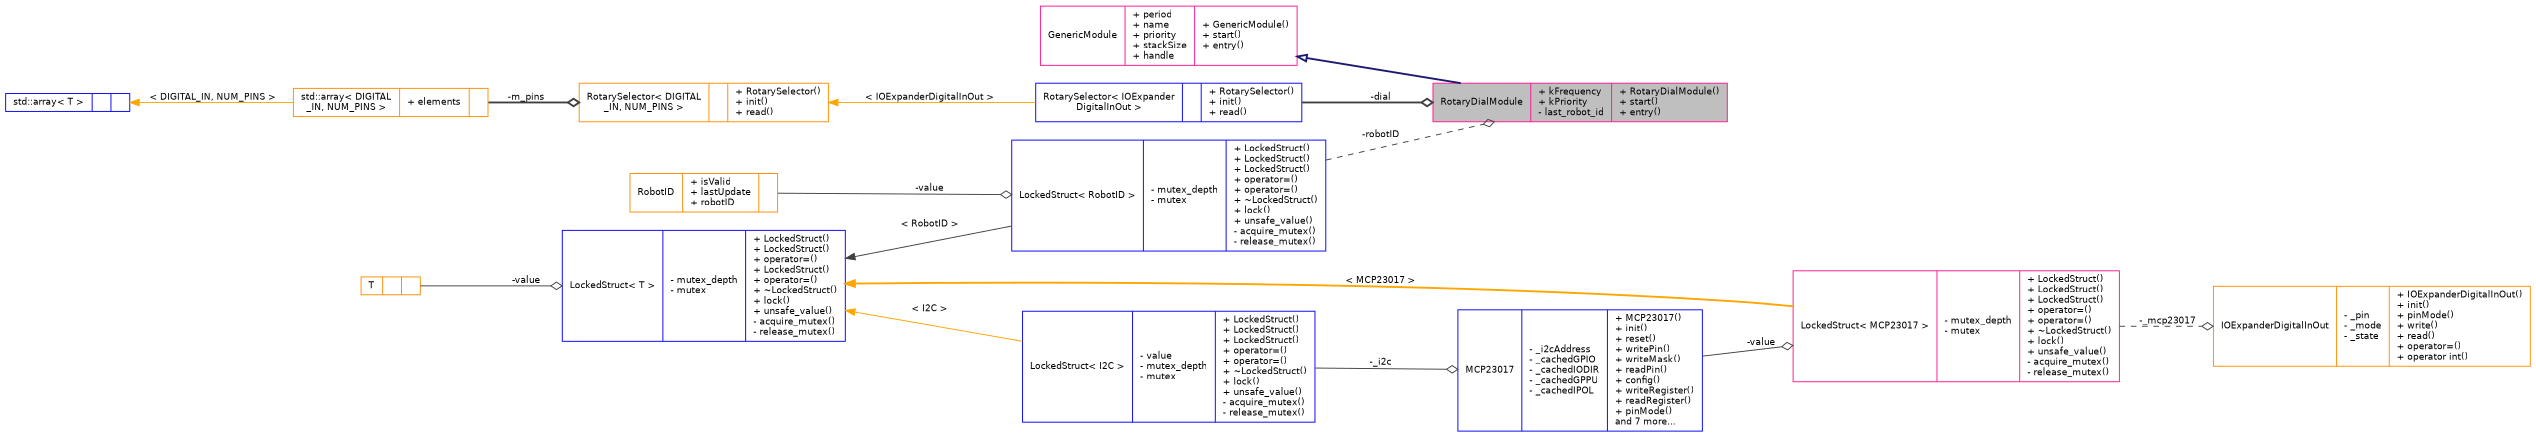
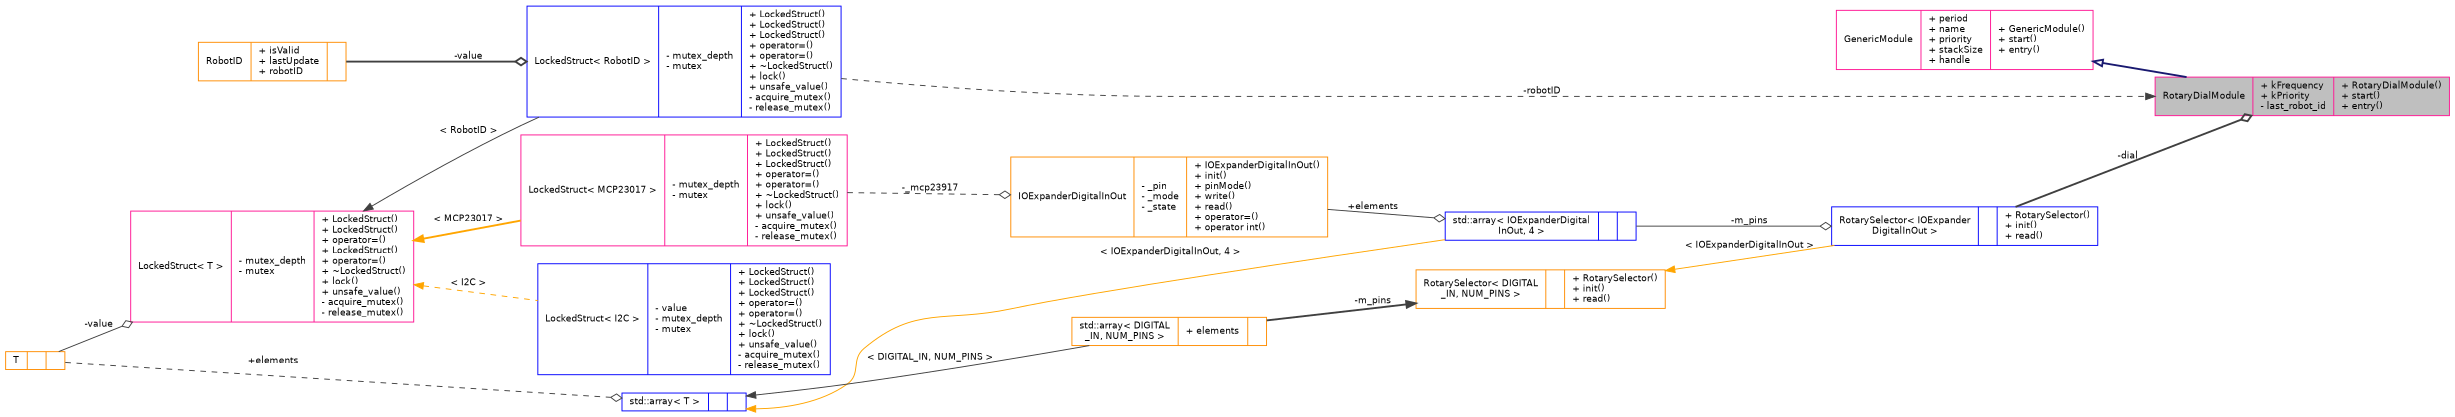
(216, 102) -> (923, 373)
(528, 102) -> (1337, 312)
(1405, 142) -> (1493, 96)
(889, 194) -> (431, 62)
none -> (1541, 226)
(704, 286) -> (272, 267)
(2166, 321) -> (929, 188)
(939, 327) -> (481, 293)
(1580, 370) -> none
none -> (338, 380)
